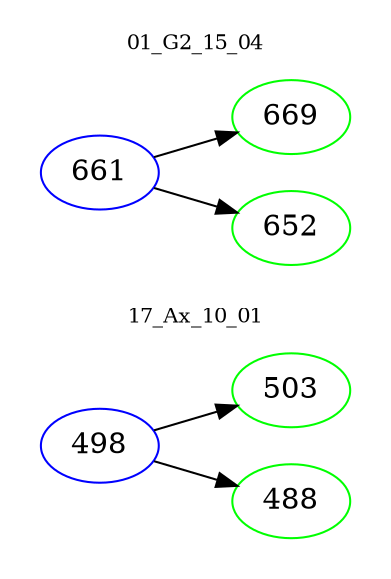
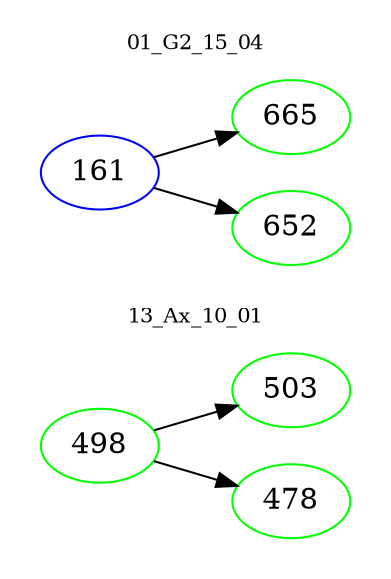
(291, 117) -> (291, 117)
(100, 173) -> (100, 173)
(196, 317) -> (196, 317)
(100, 446) -> (100, 446)
(291, 501) -> (291, 501)
